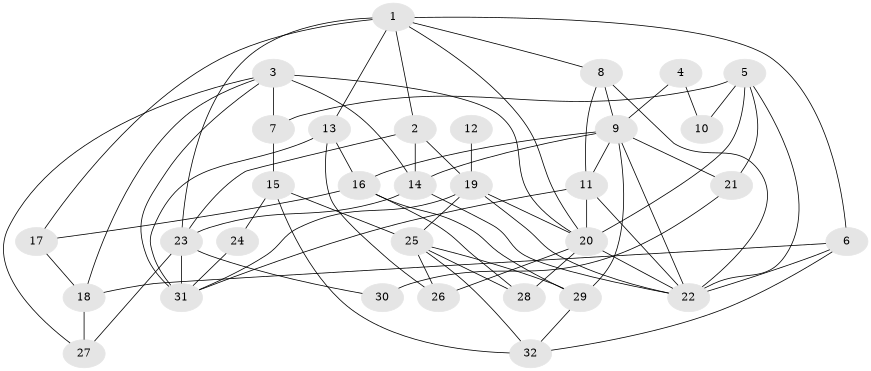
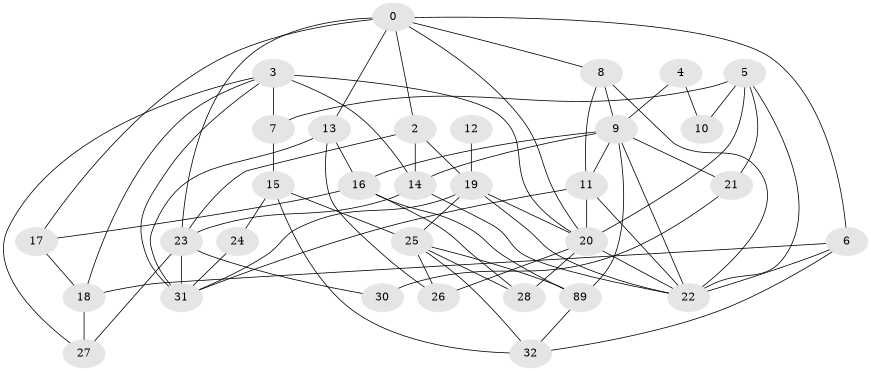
(393, 17) -> (393, 17)
(580, 298) -> (580, 298)
